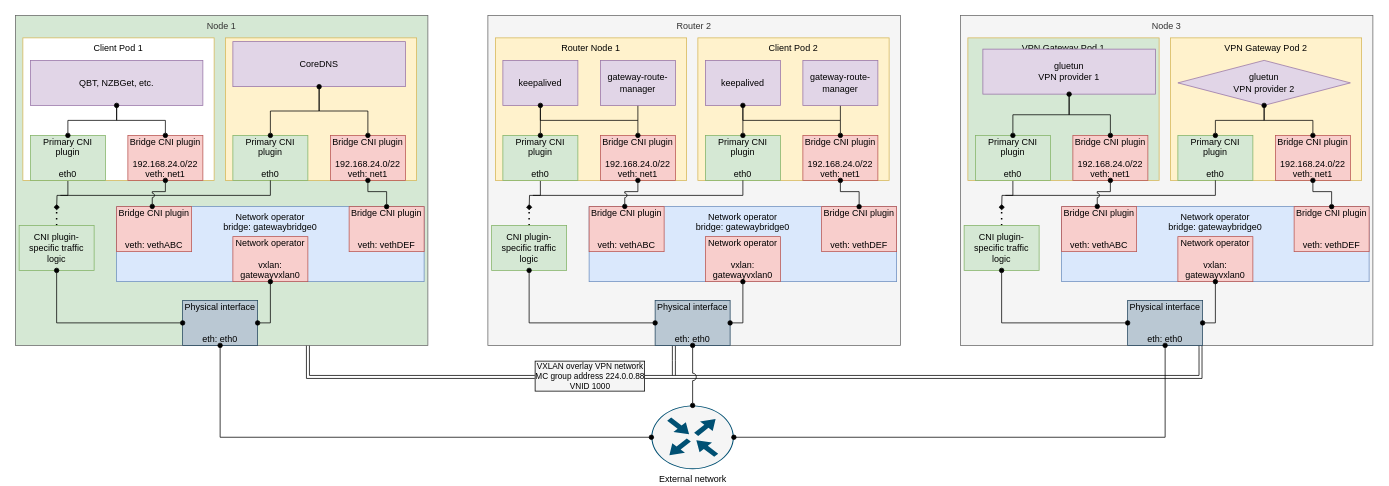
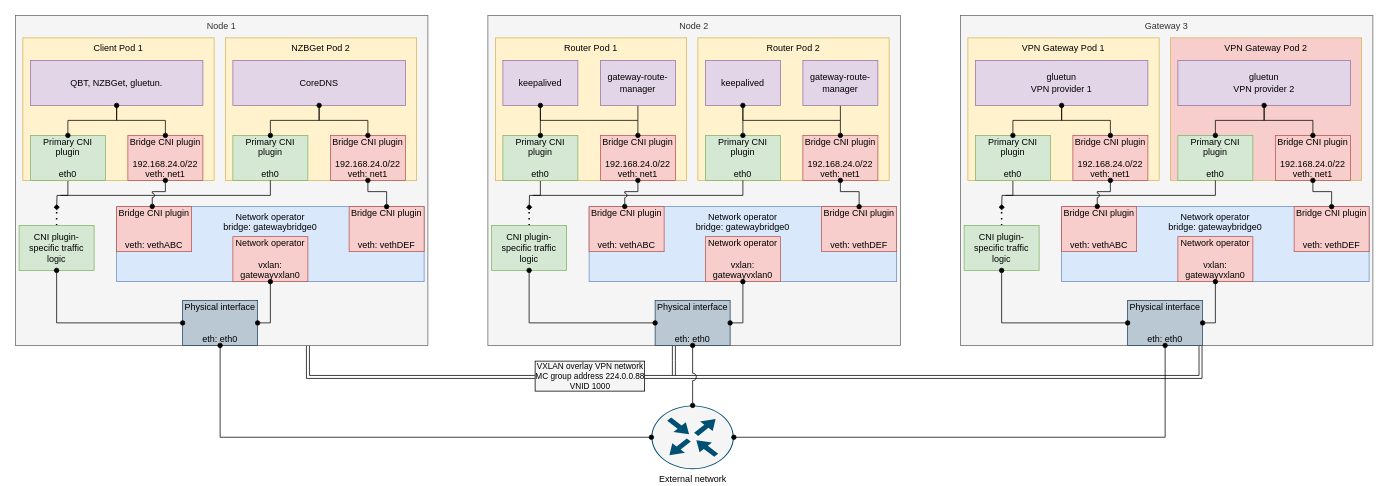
(694, 26) -> (694, 26)
(1167, 26) -> (1167, 26)
(591, 49) -> (591, 49)
(794, 49) -> (794, 49)
(319, 64) -> (319, 83)
(1069, 72) -> (1062, 83)
(117, 83) -> (117, 83)
(1264, 83) -> (1264, 83)
(119, 109) -> (119, 109)
(1064, 109) -> (1064, 109)
(1266, 109) -> (1266, 109)
(222, 180) -> (222, 180)
